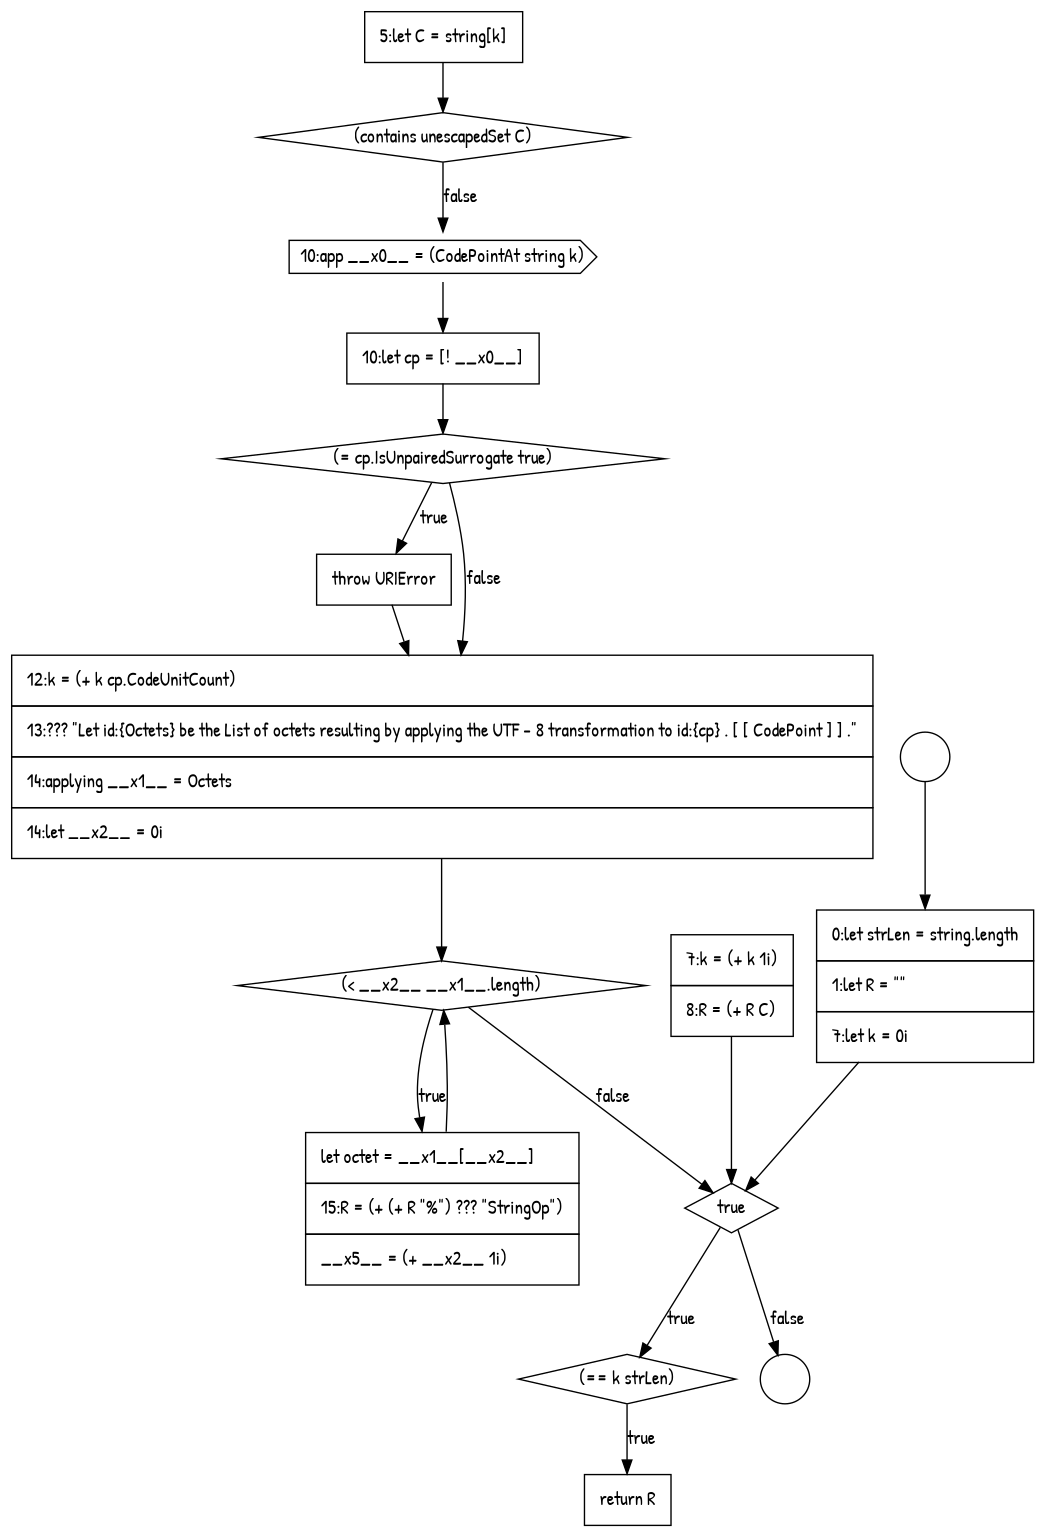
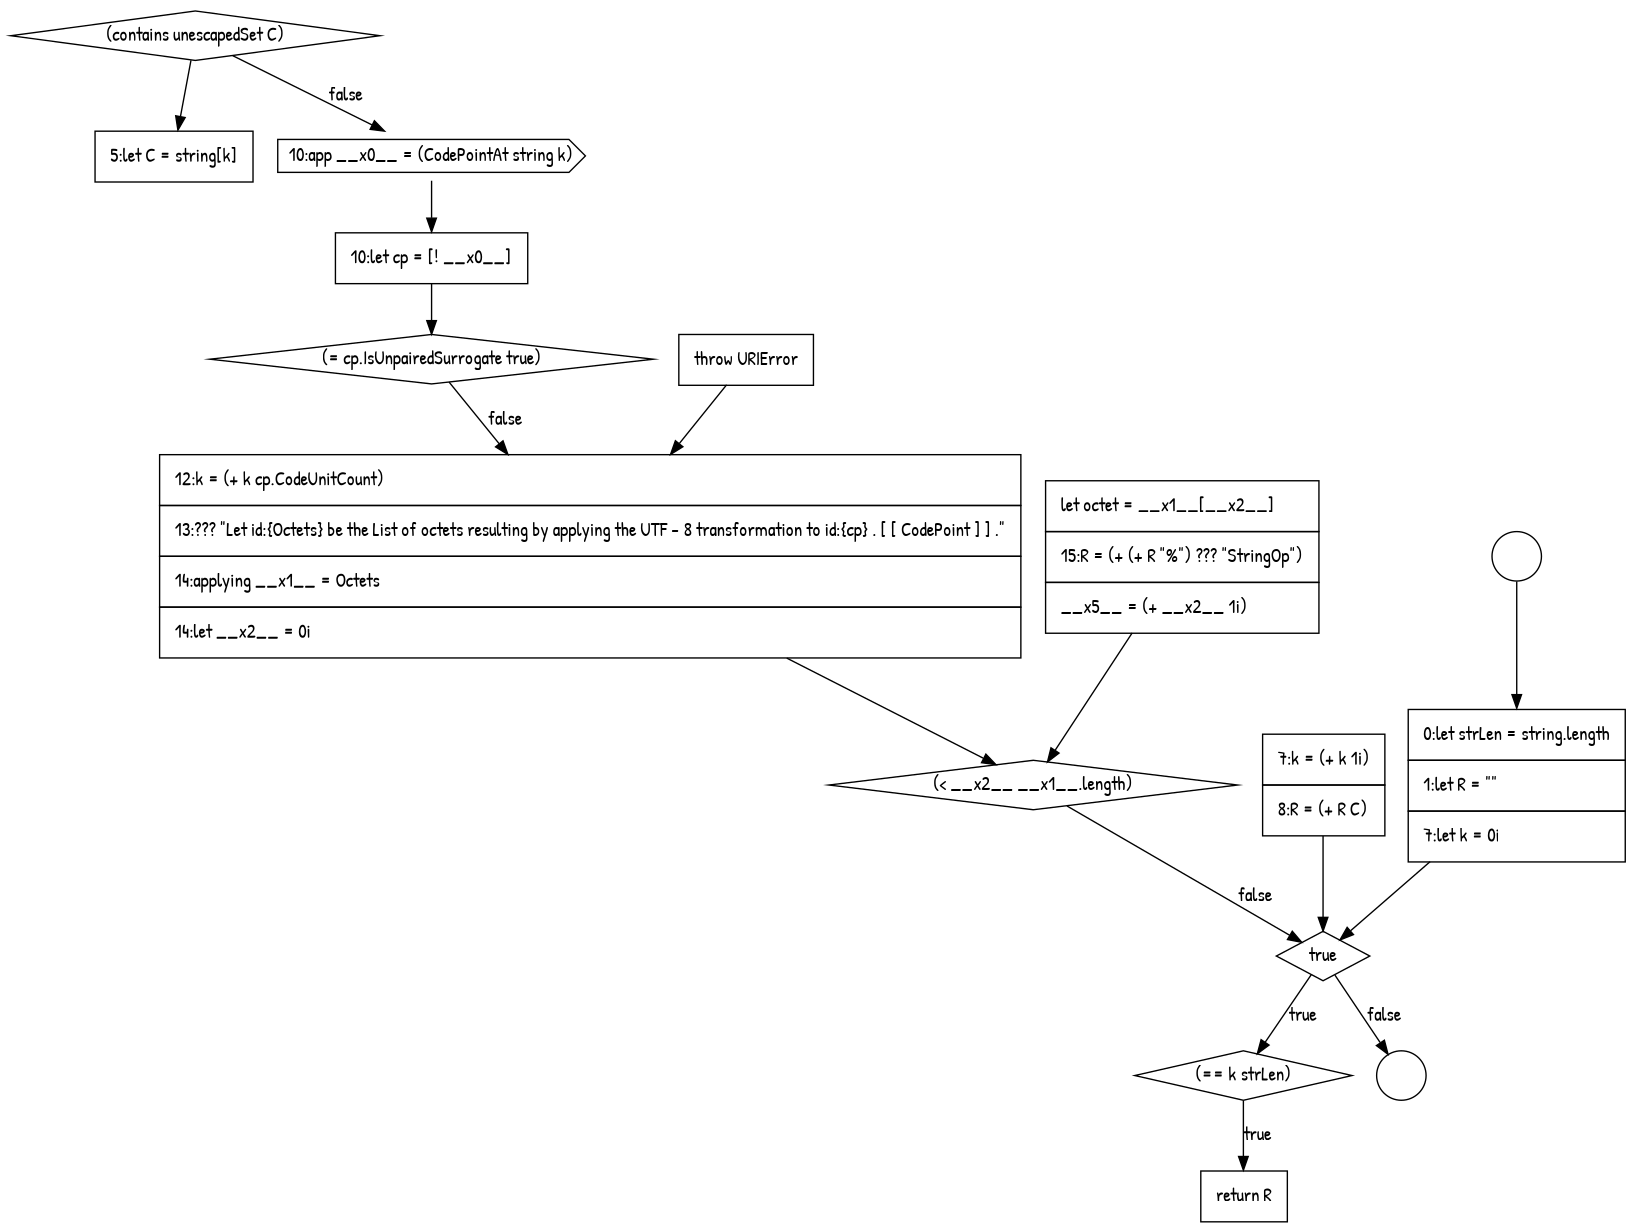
(443, 80) -> (186, 88)
(417, 512) -> none
(420, 1063) -> none
